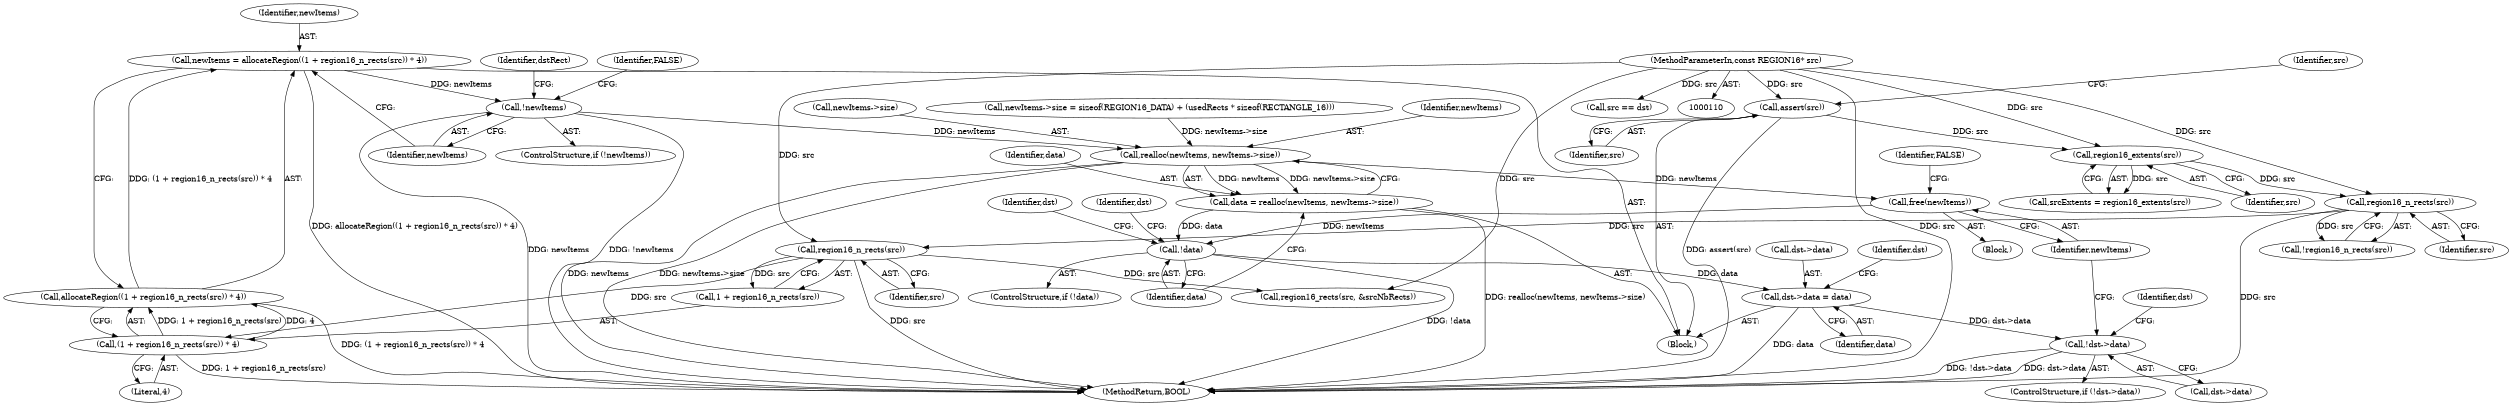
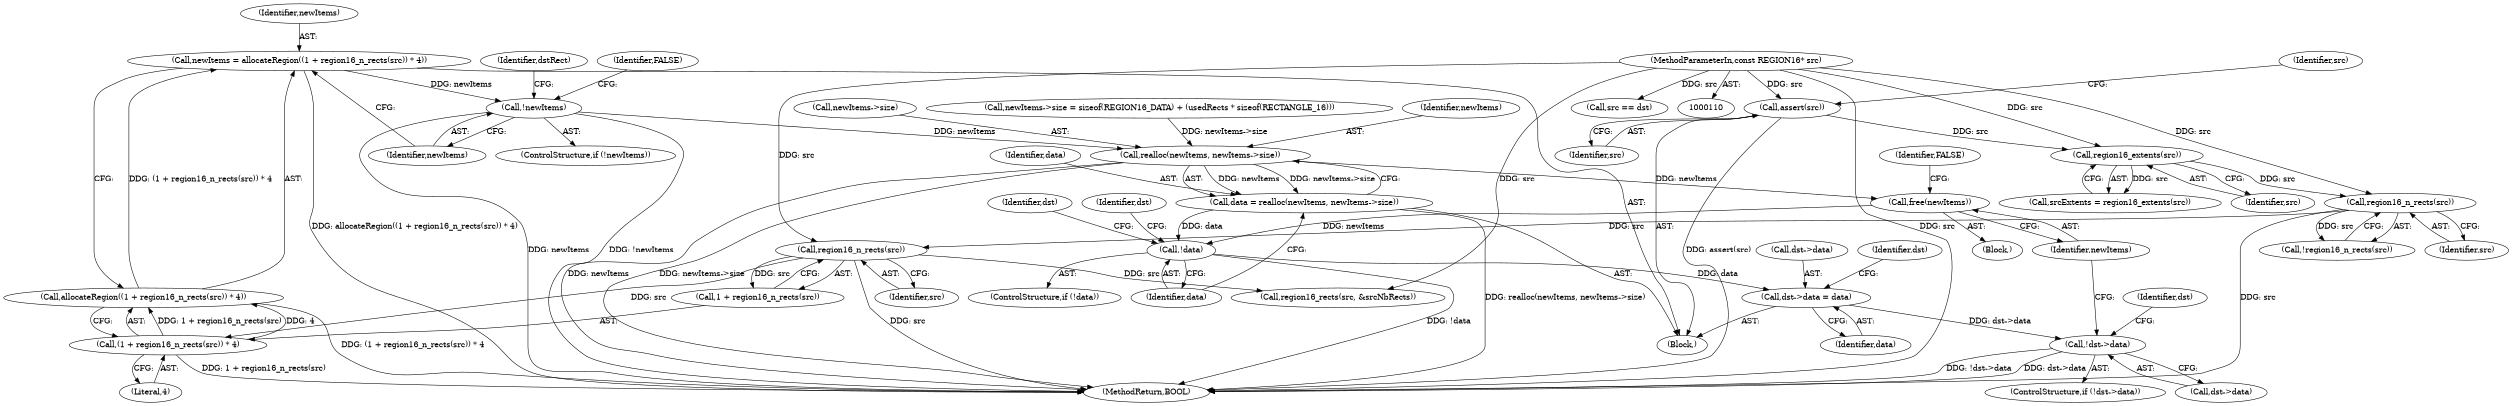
(1520, 385) -> none
